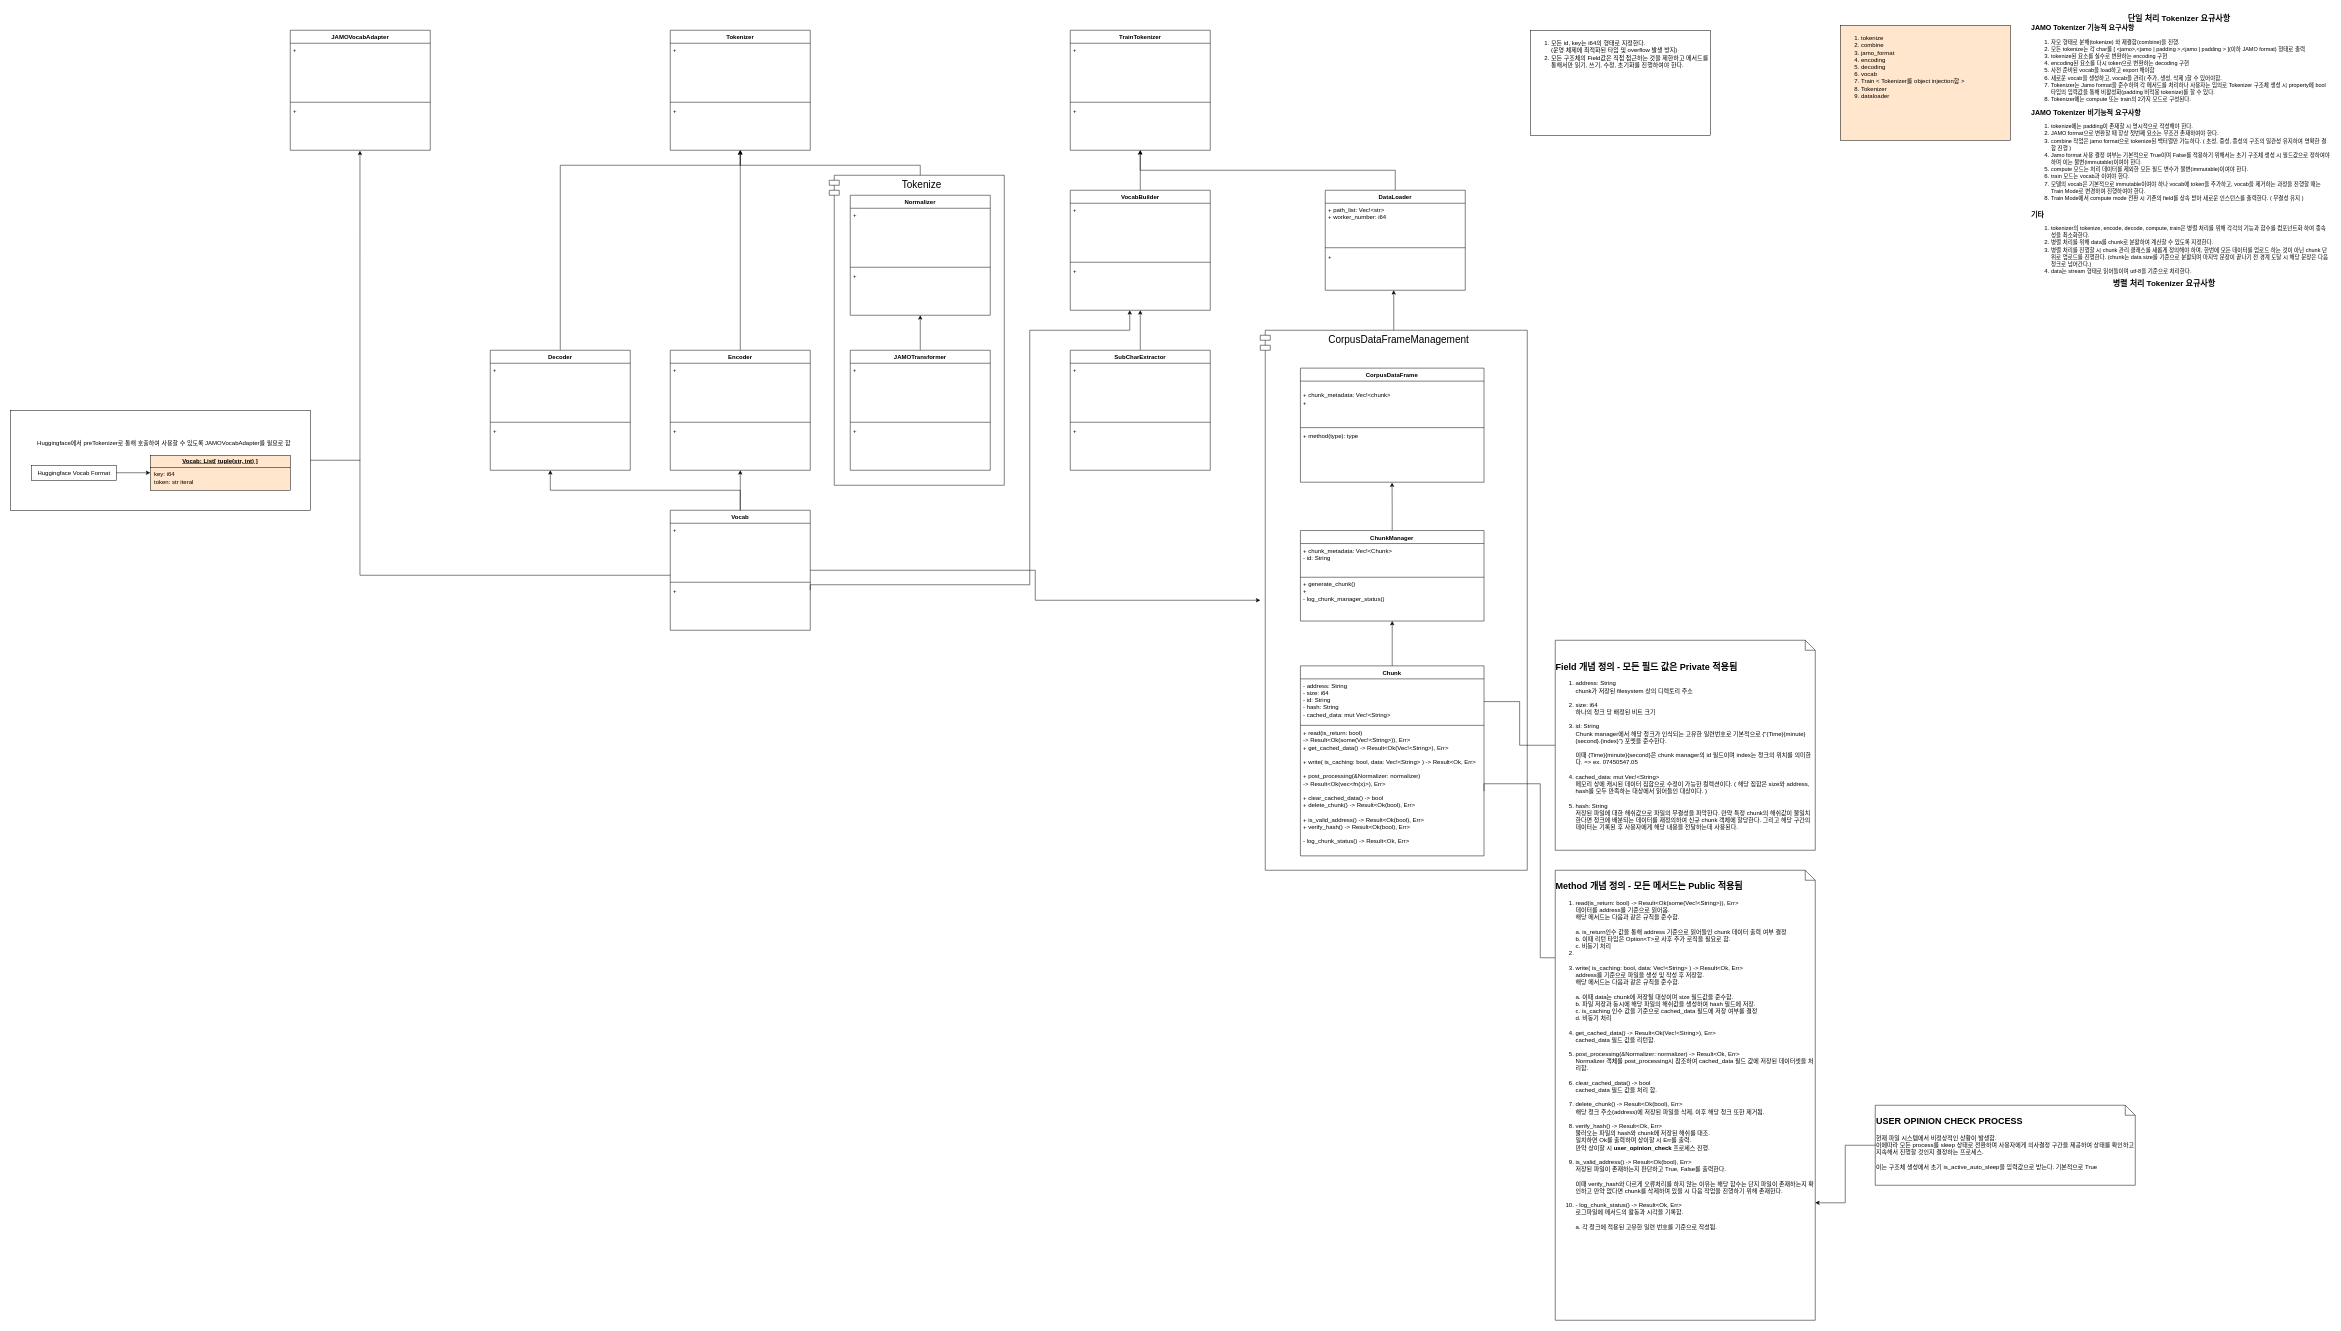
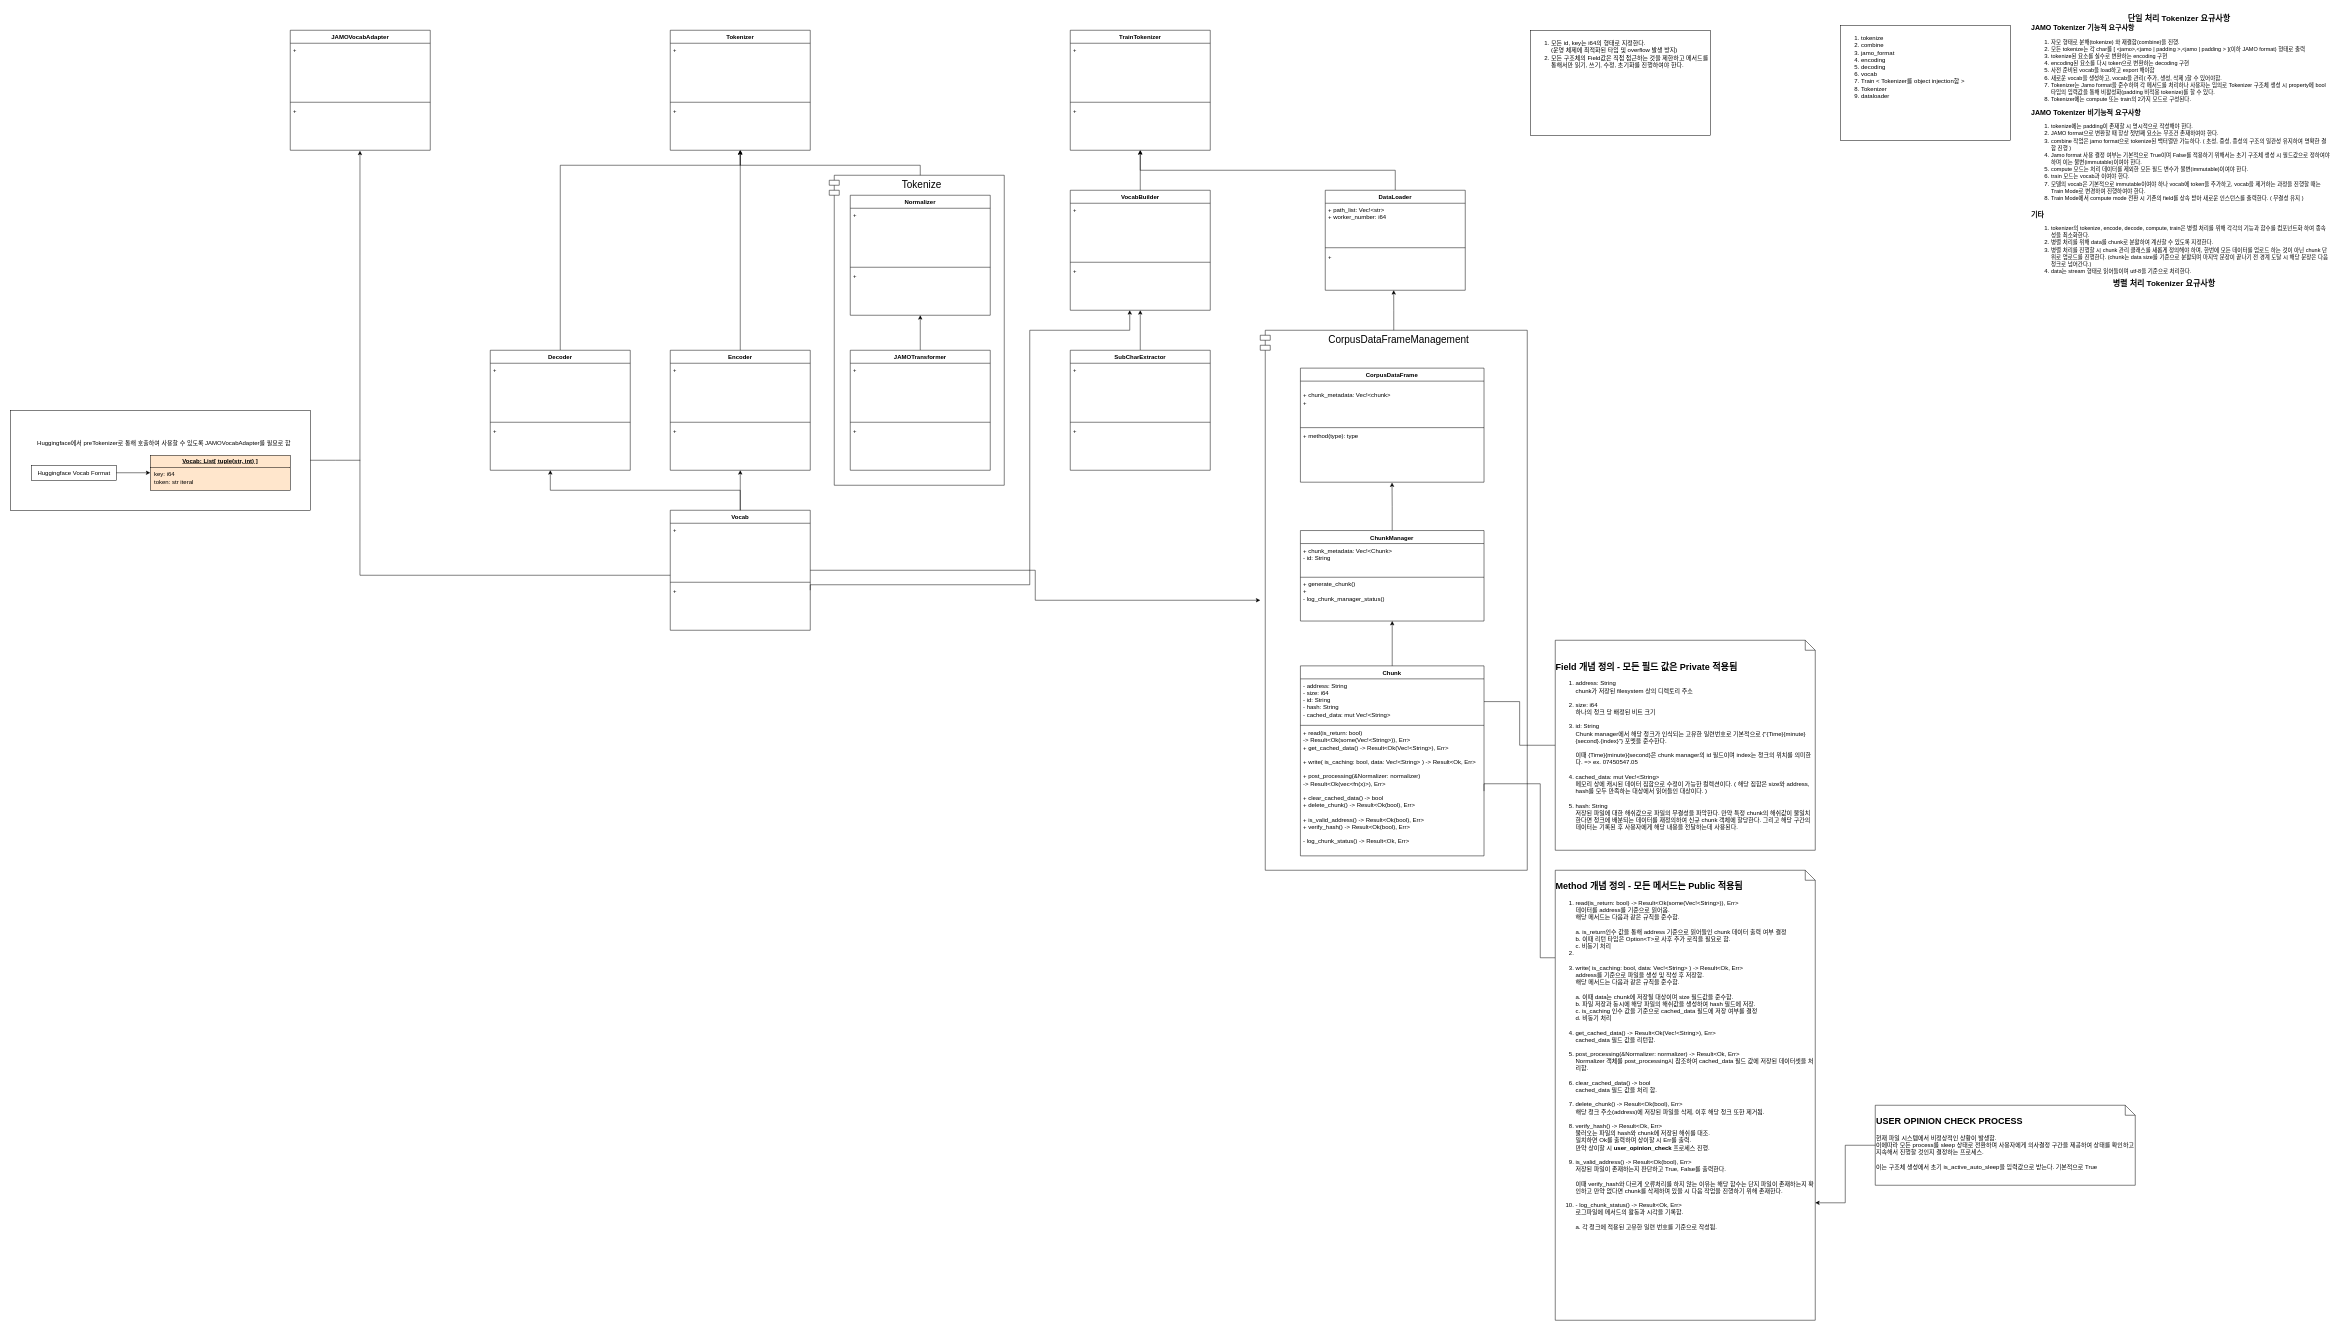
(1925, 83) -> (1925, 83)
